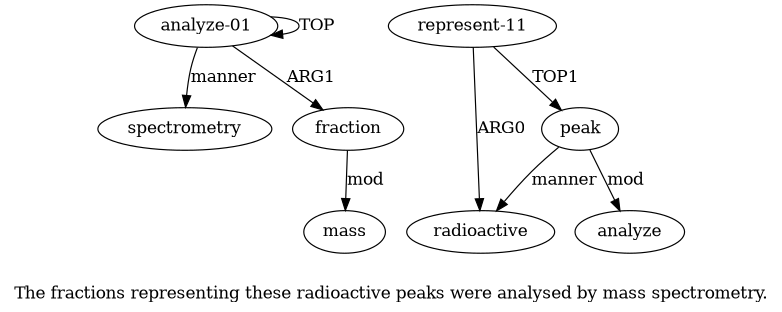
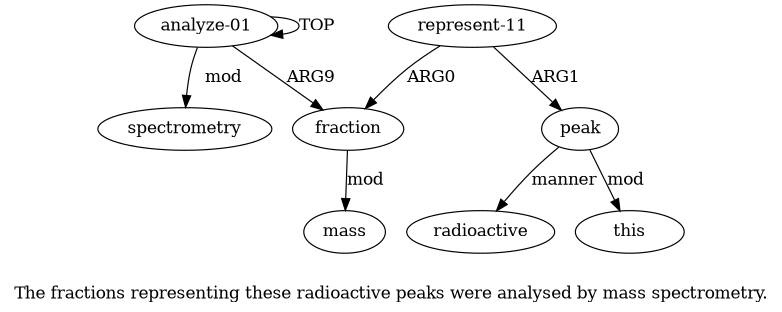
(223, 78) -> (223, 78)
(311, 78) -> (311, 78)
(556, 78) -> (556, 78)
(476, 123) -> (405, 71)
(630, 232) -> (630, 232)
